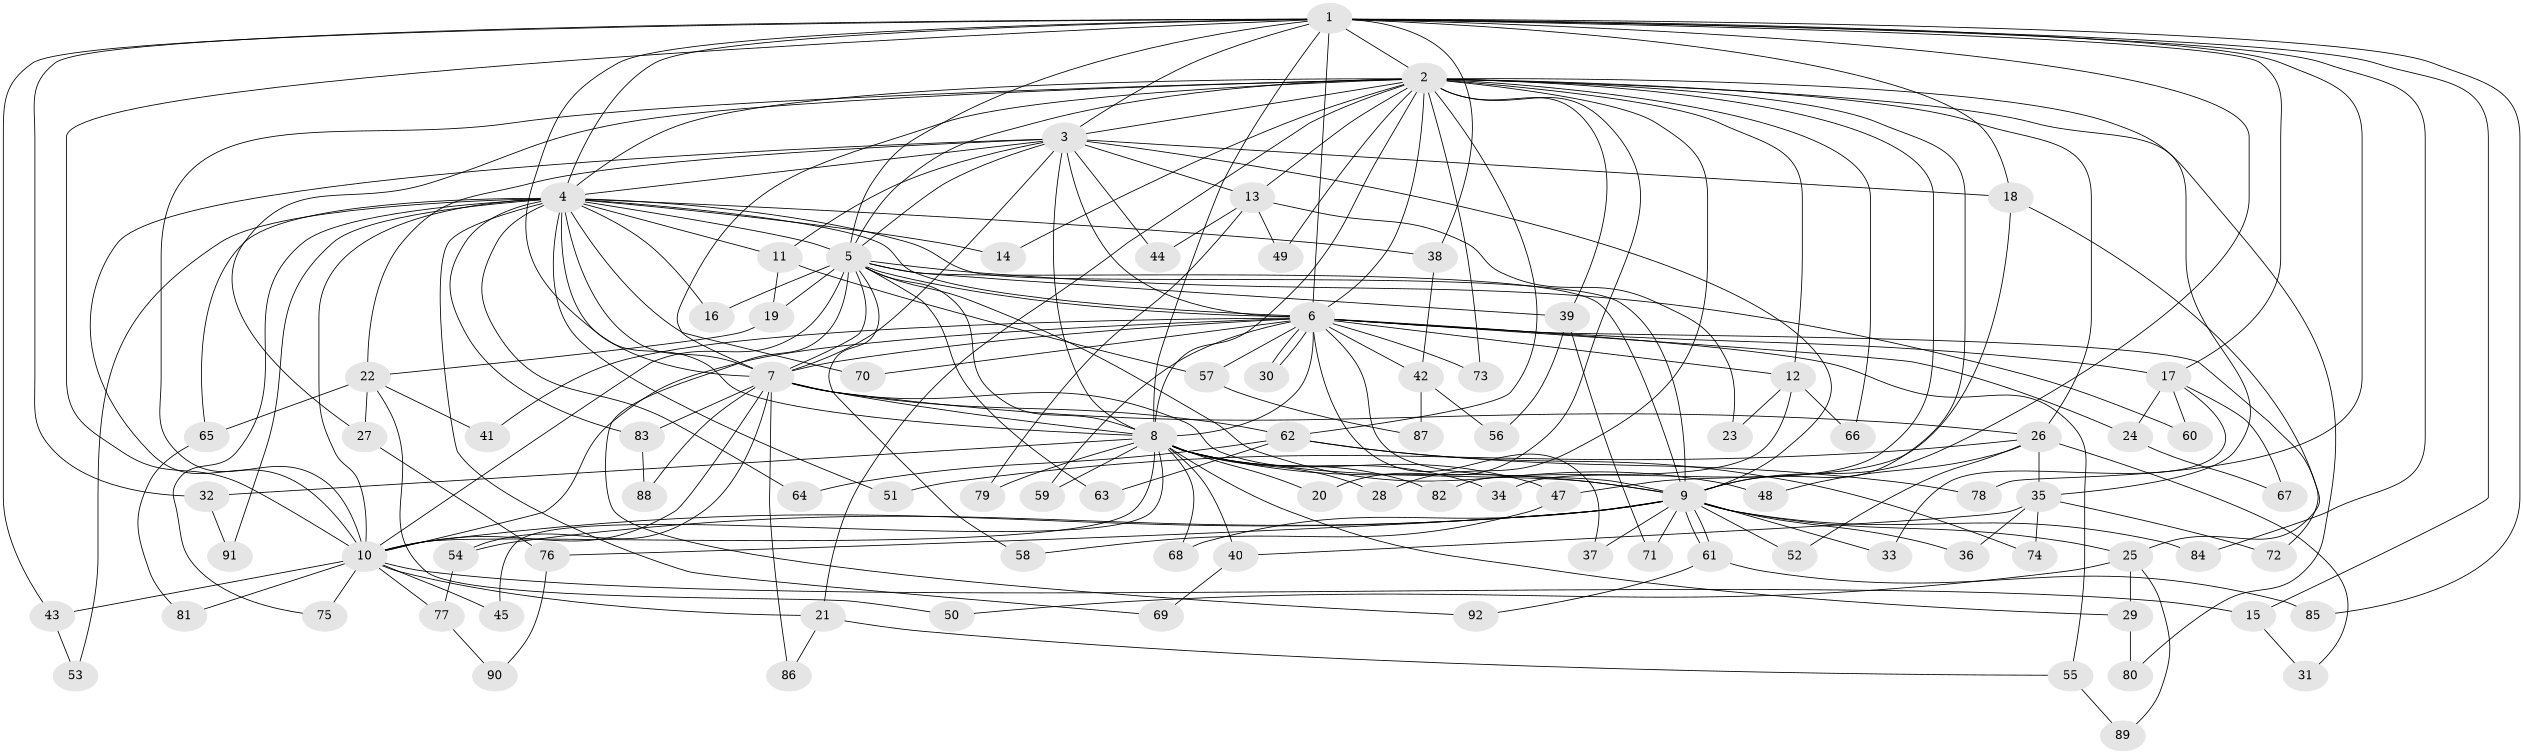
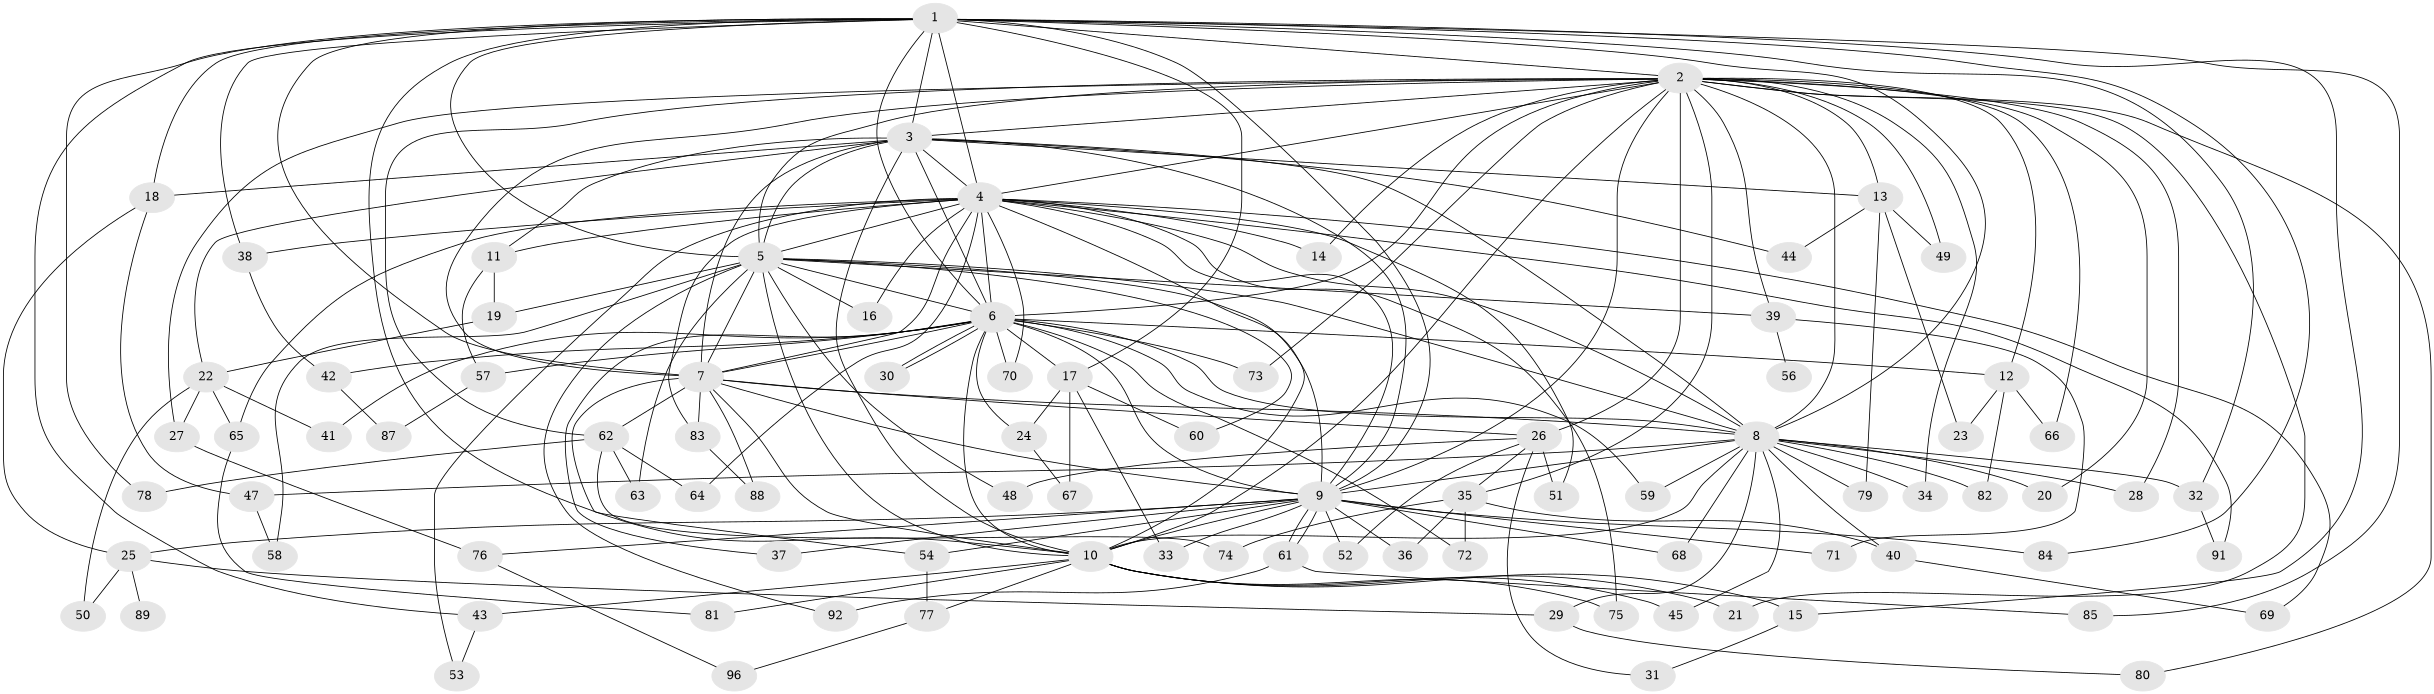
(1455, 404) -> none
(495, 676) -> (734, 676)
(789, 676) -> none
(2071, 676) -> none
